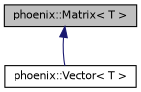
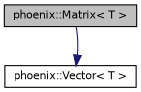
(63, 52) -> (78, 41)
